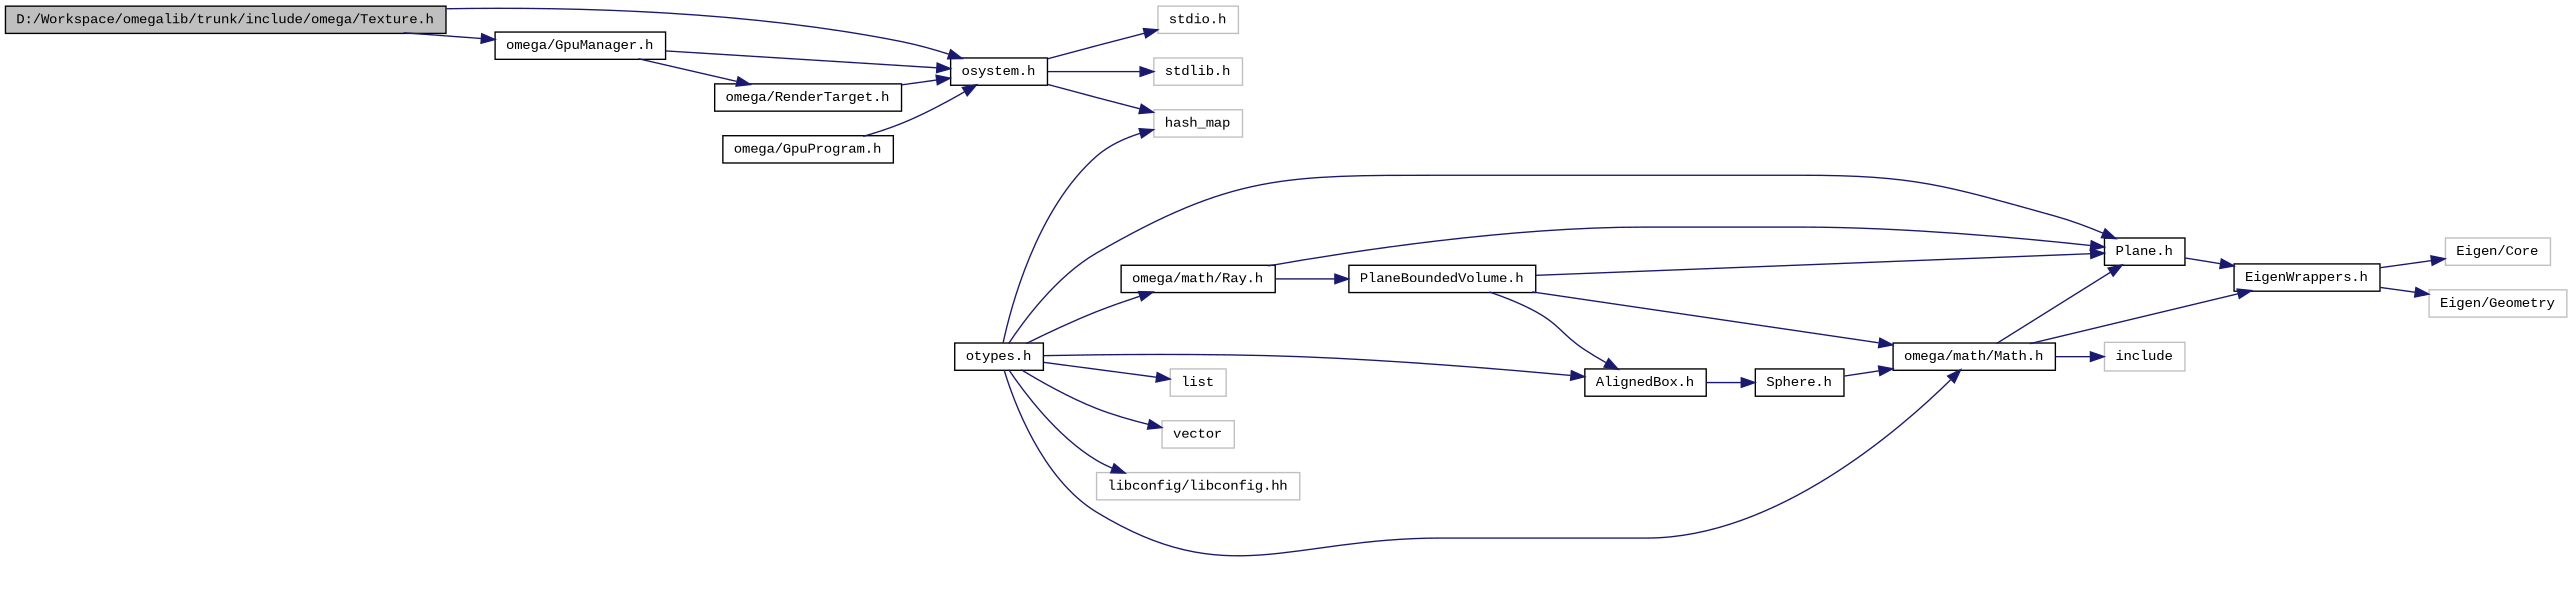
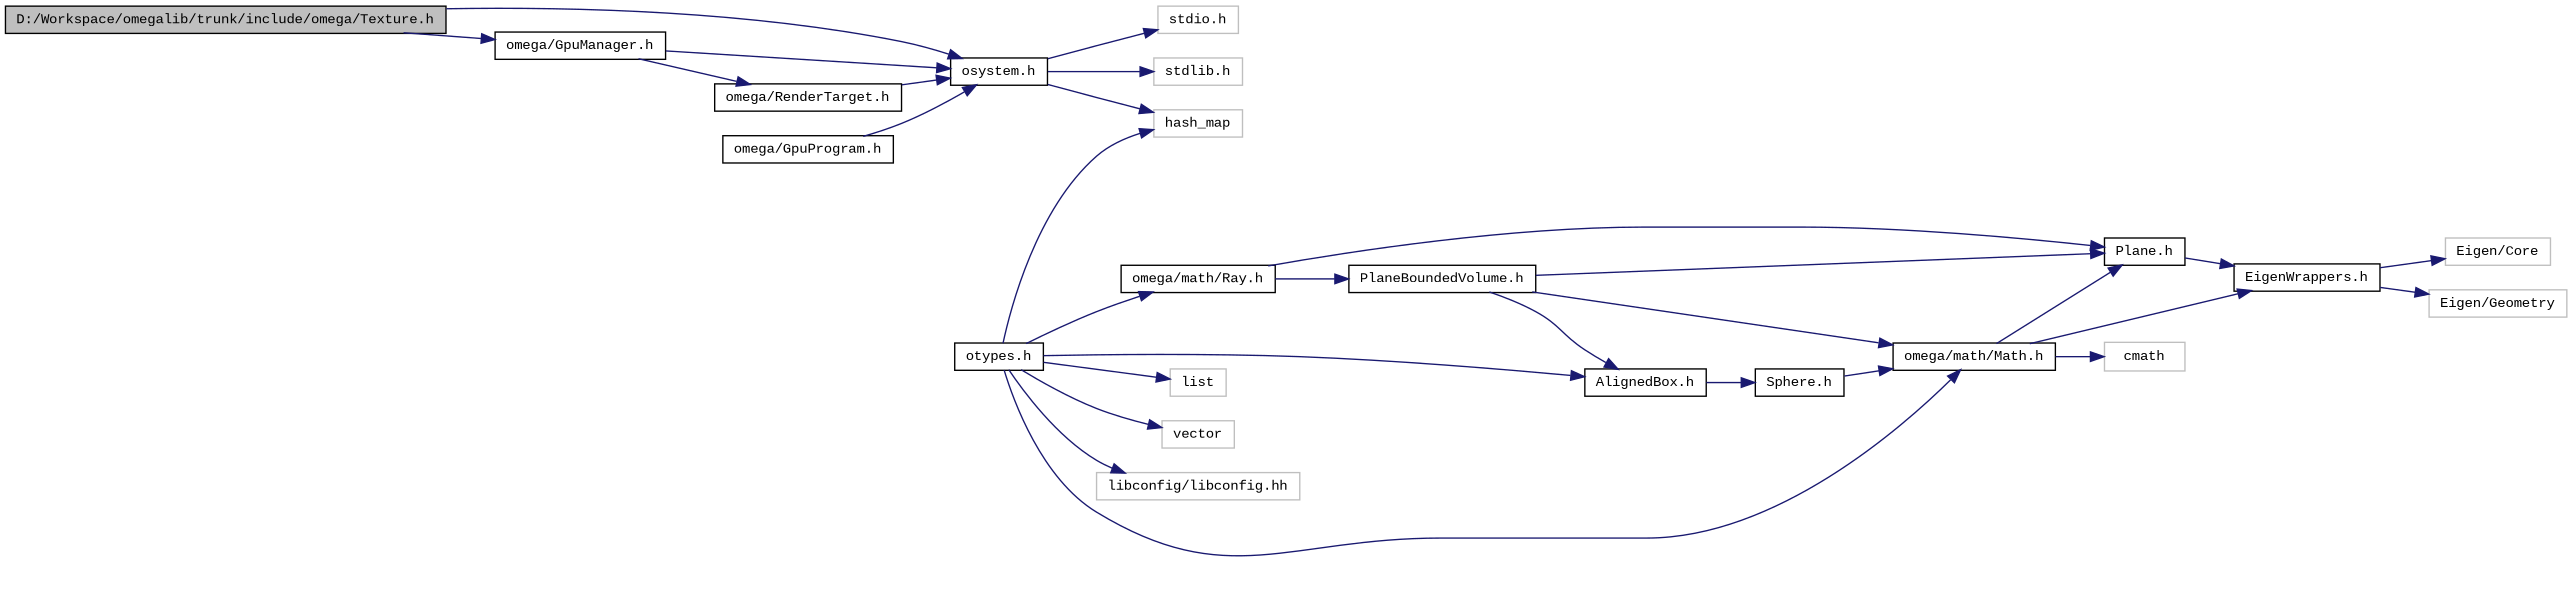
(1532, 175) -> none
(2145, 357) -> (2145, 357)
